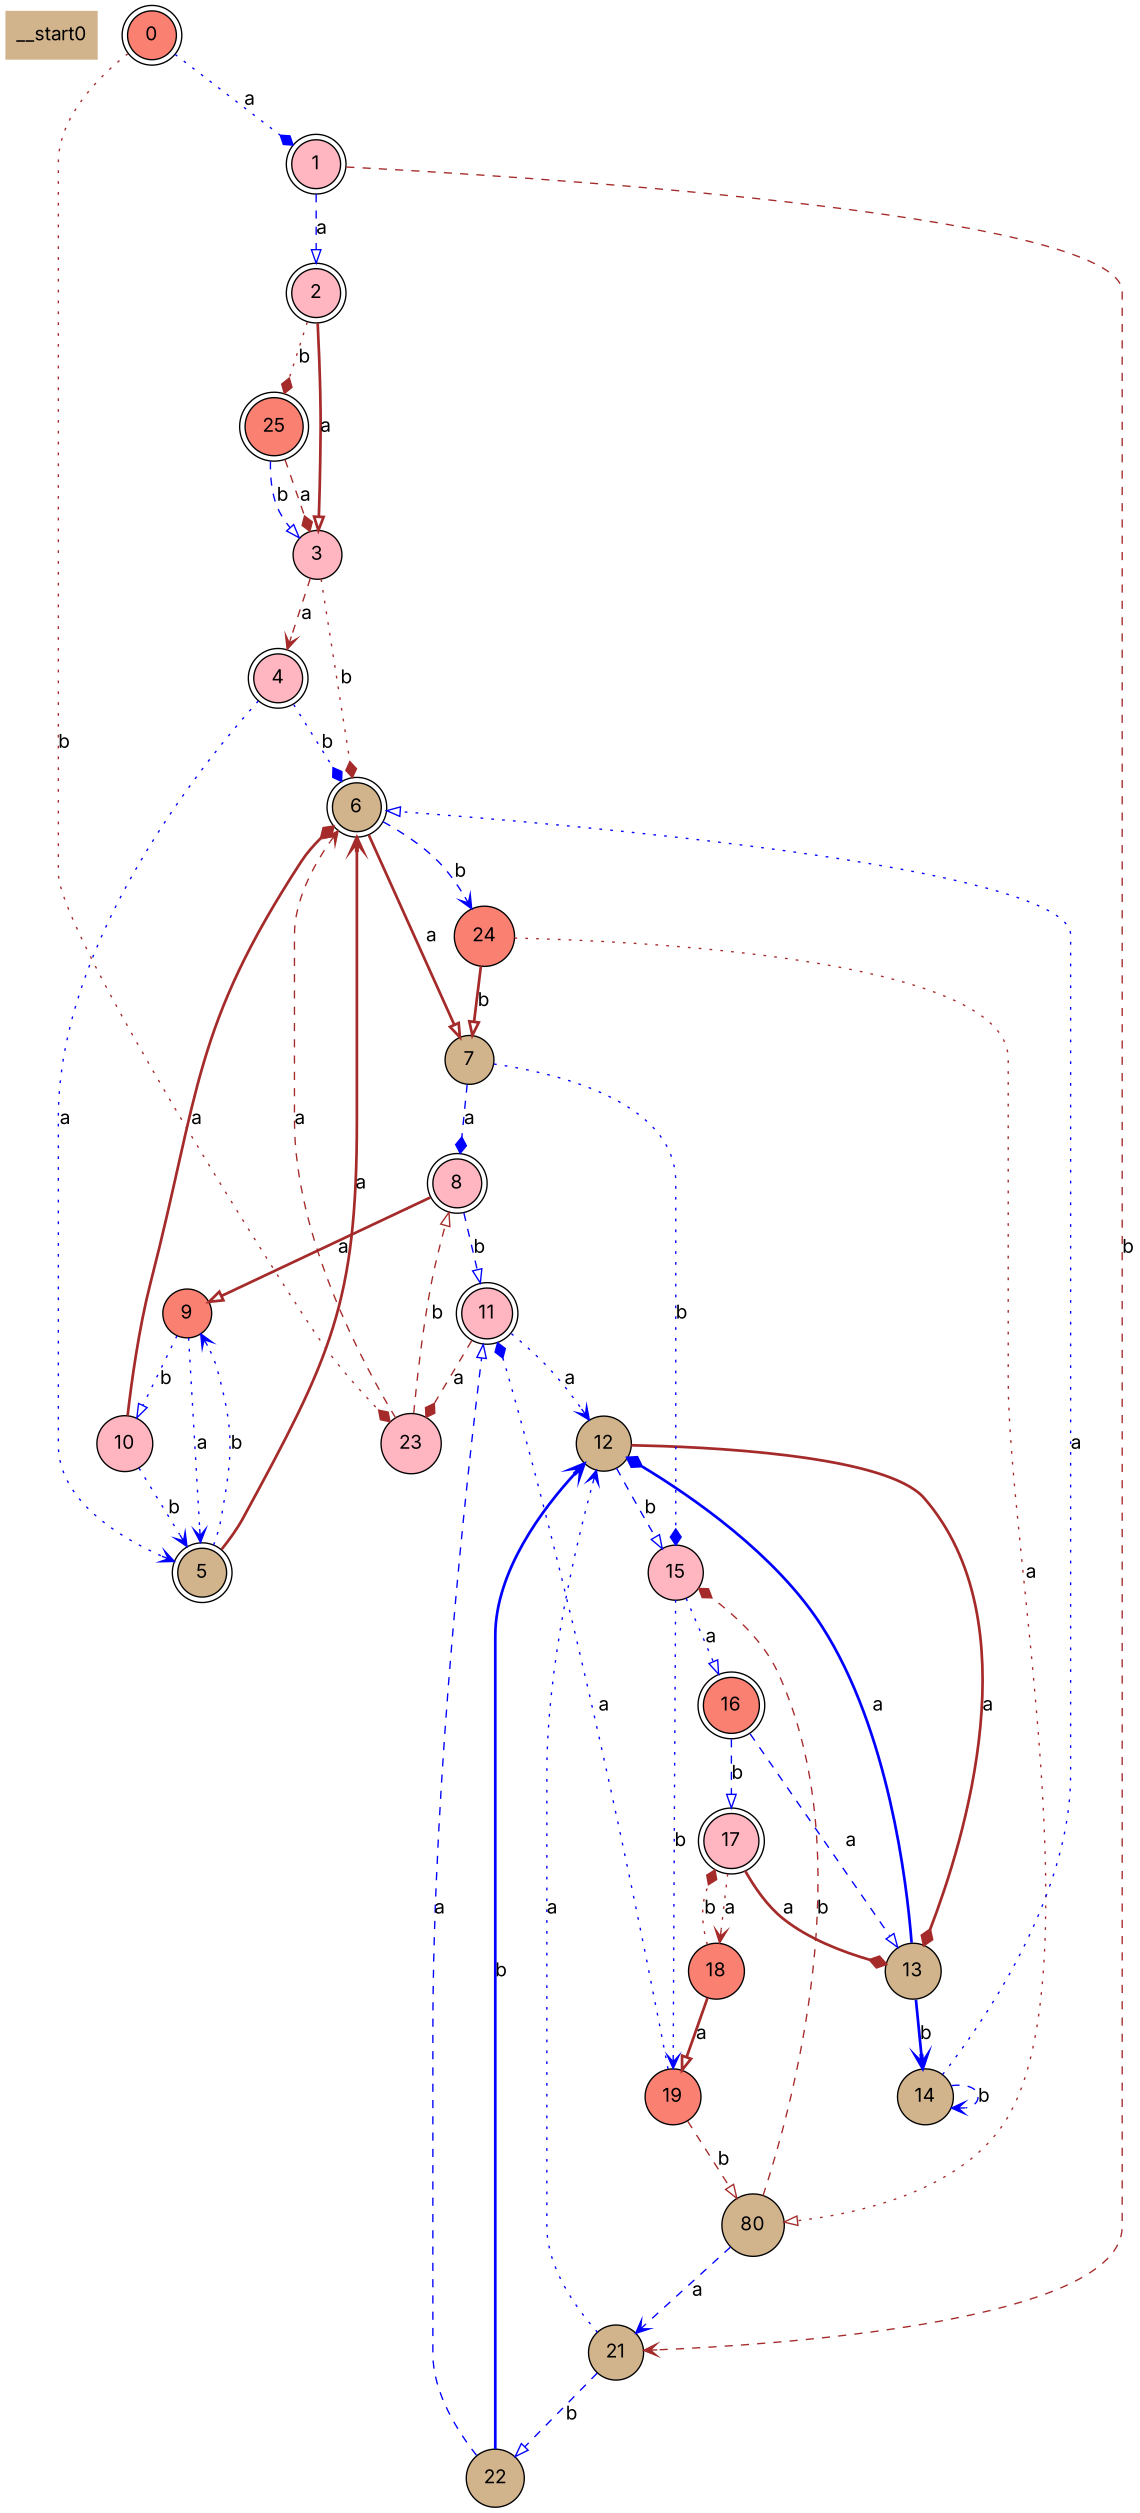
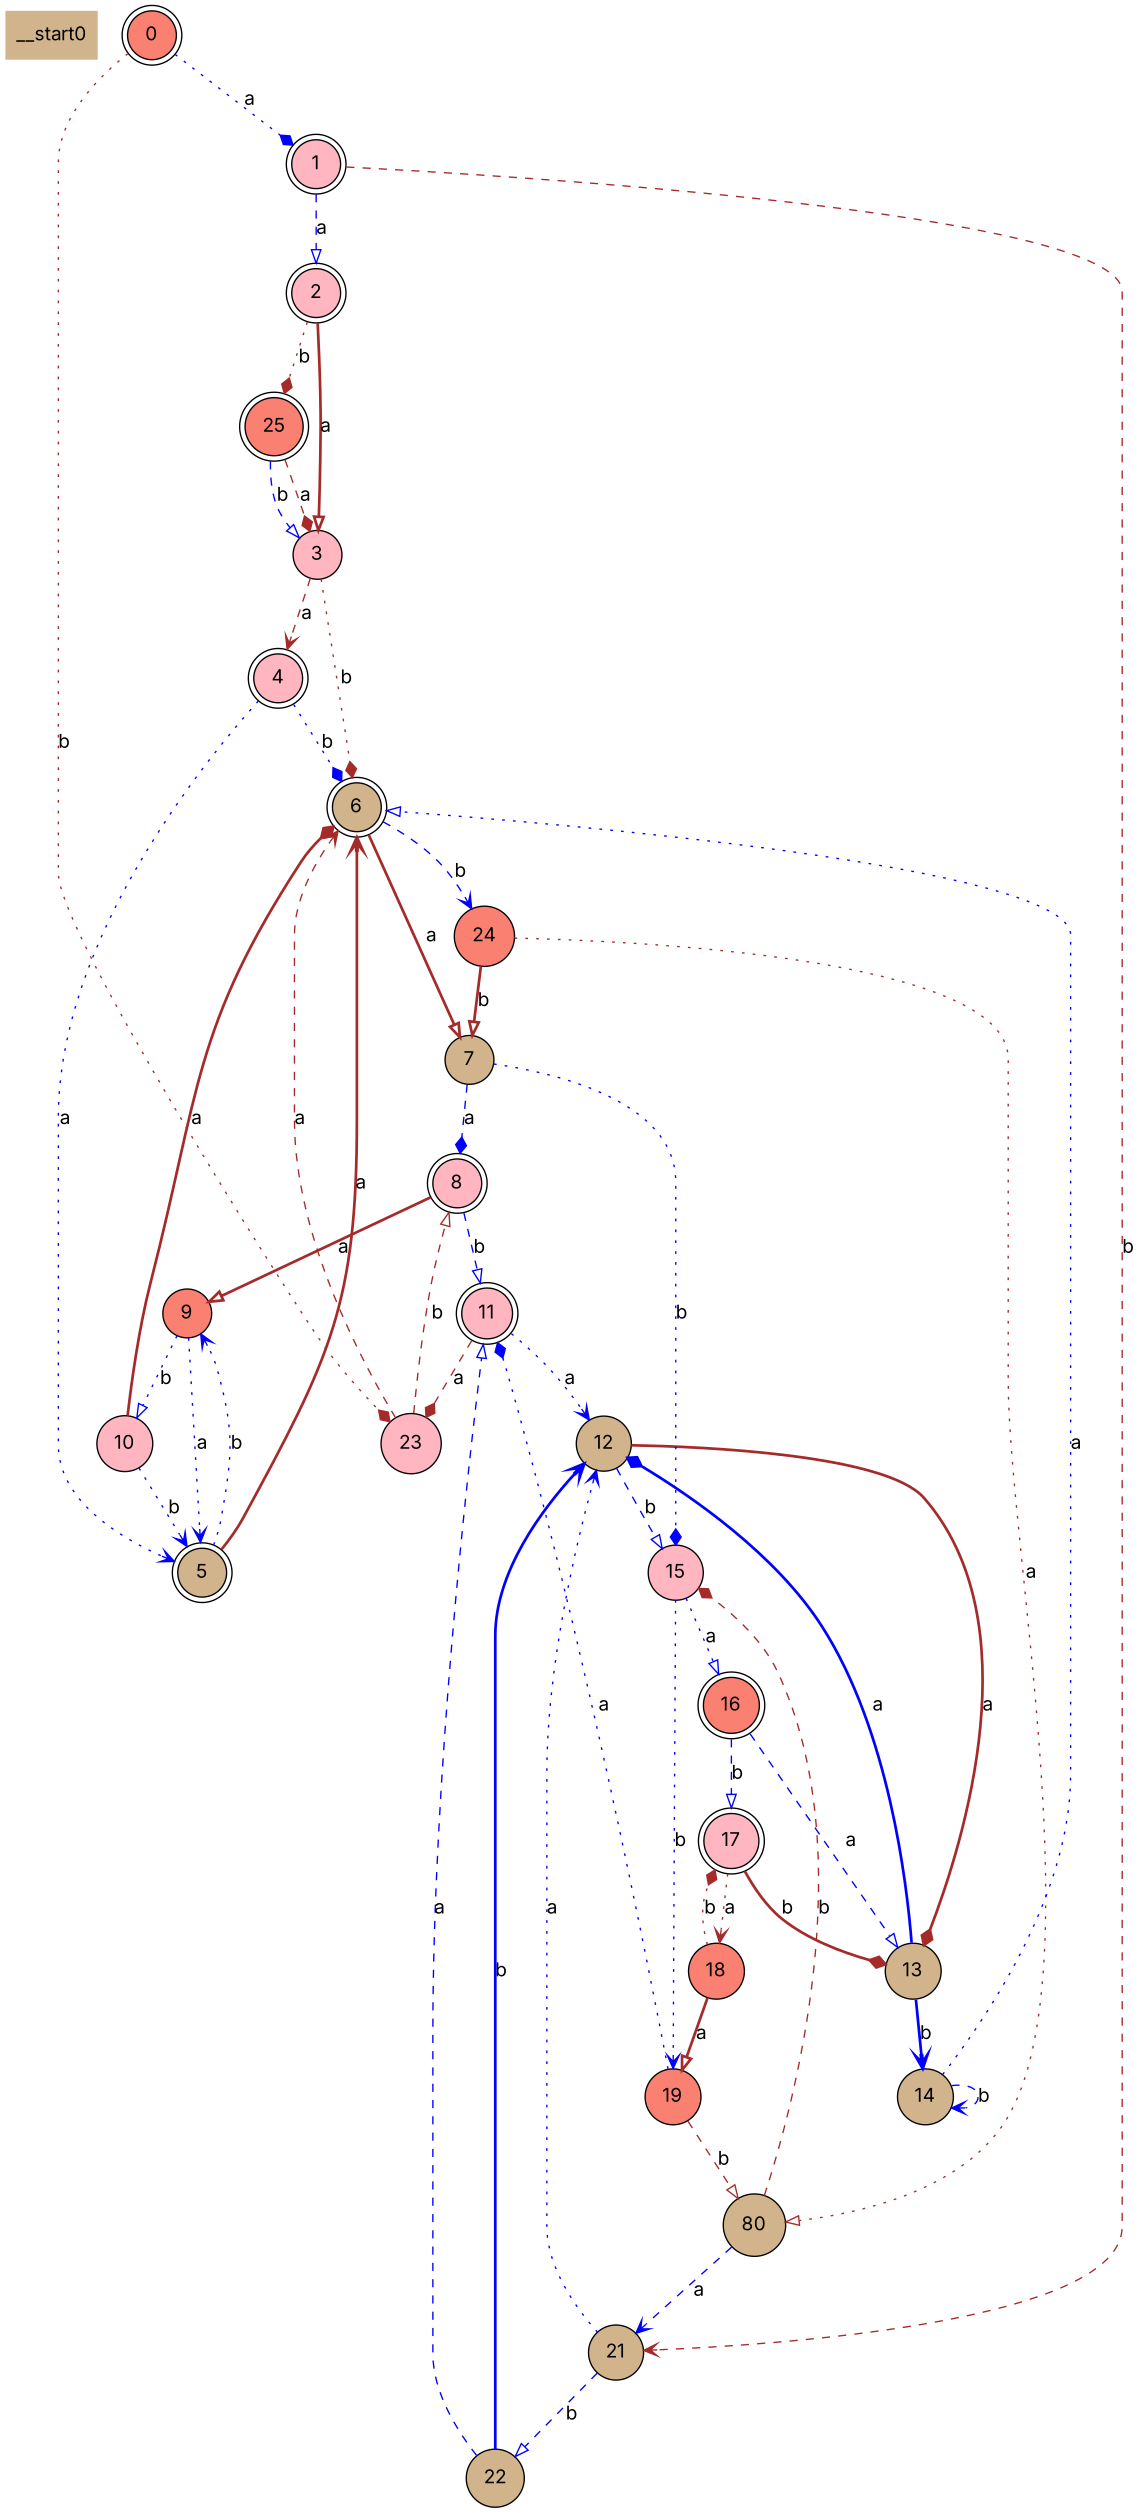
(788, 1908) -> (788, 1908)
